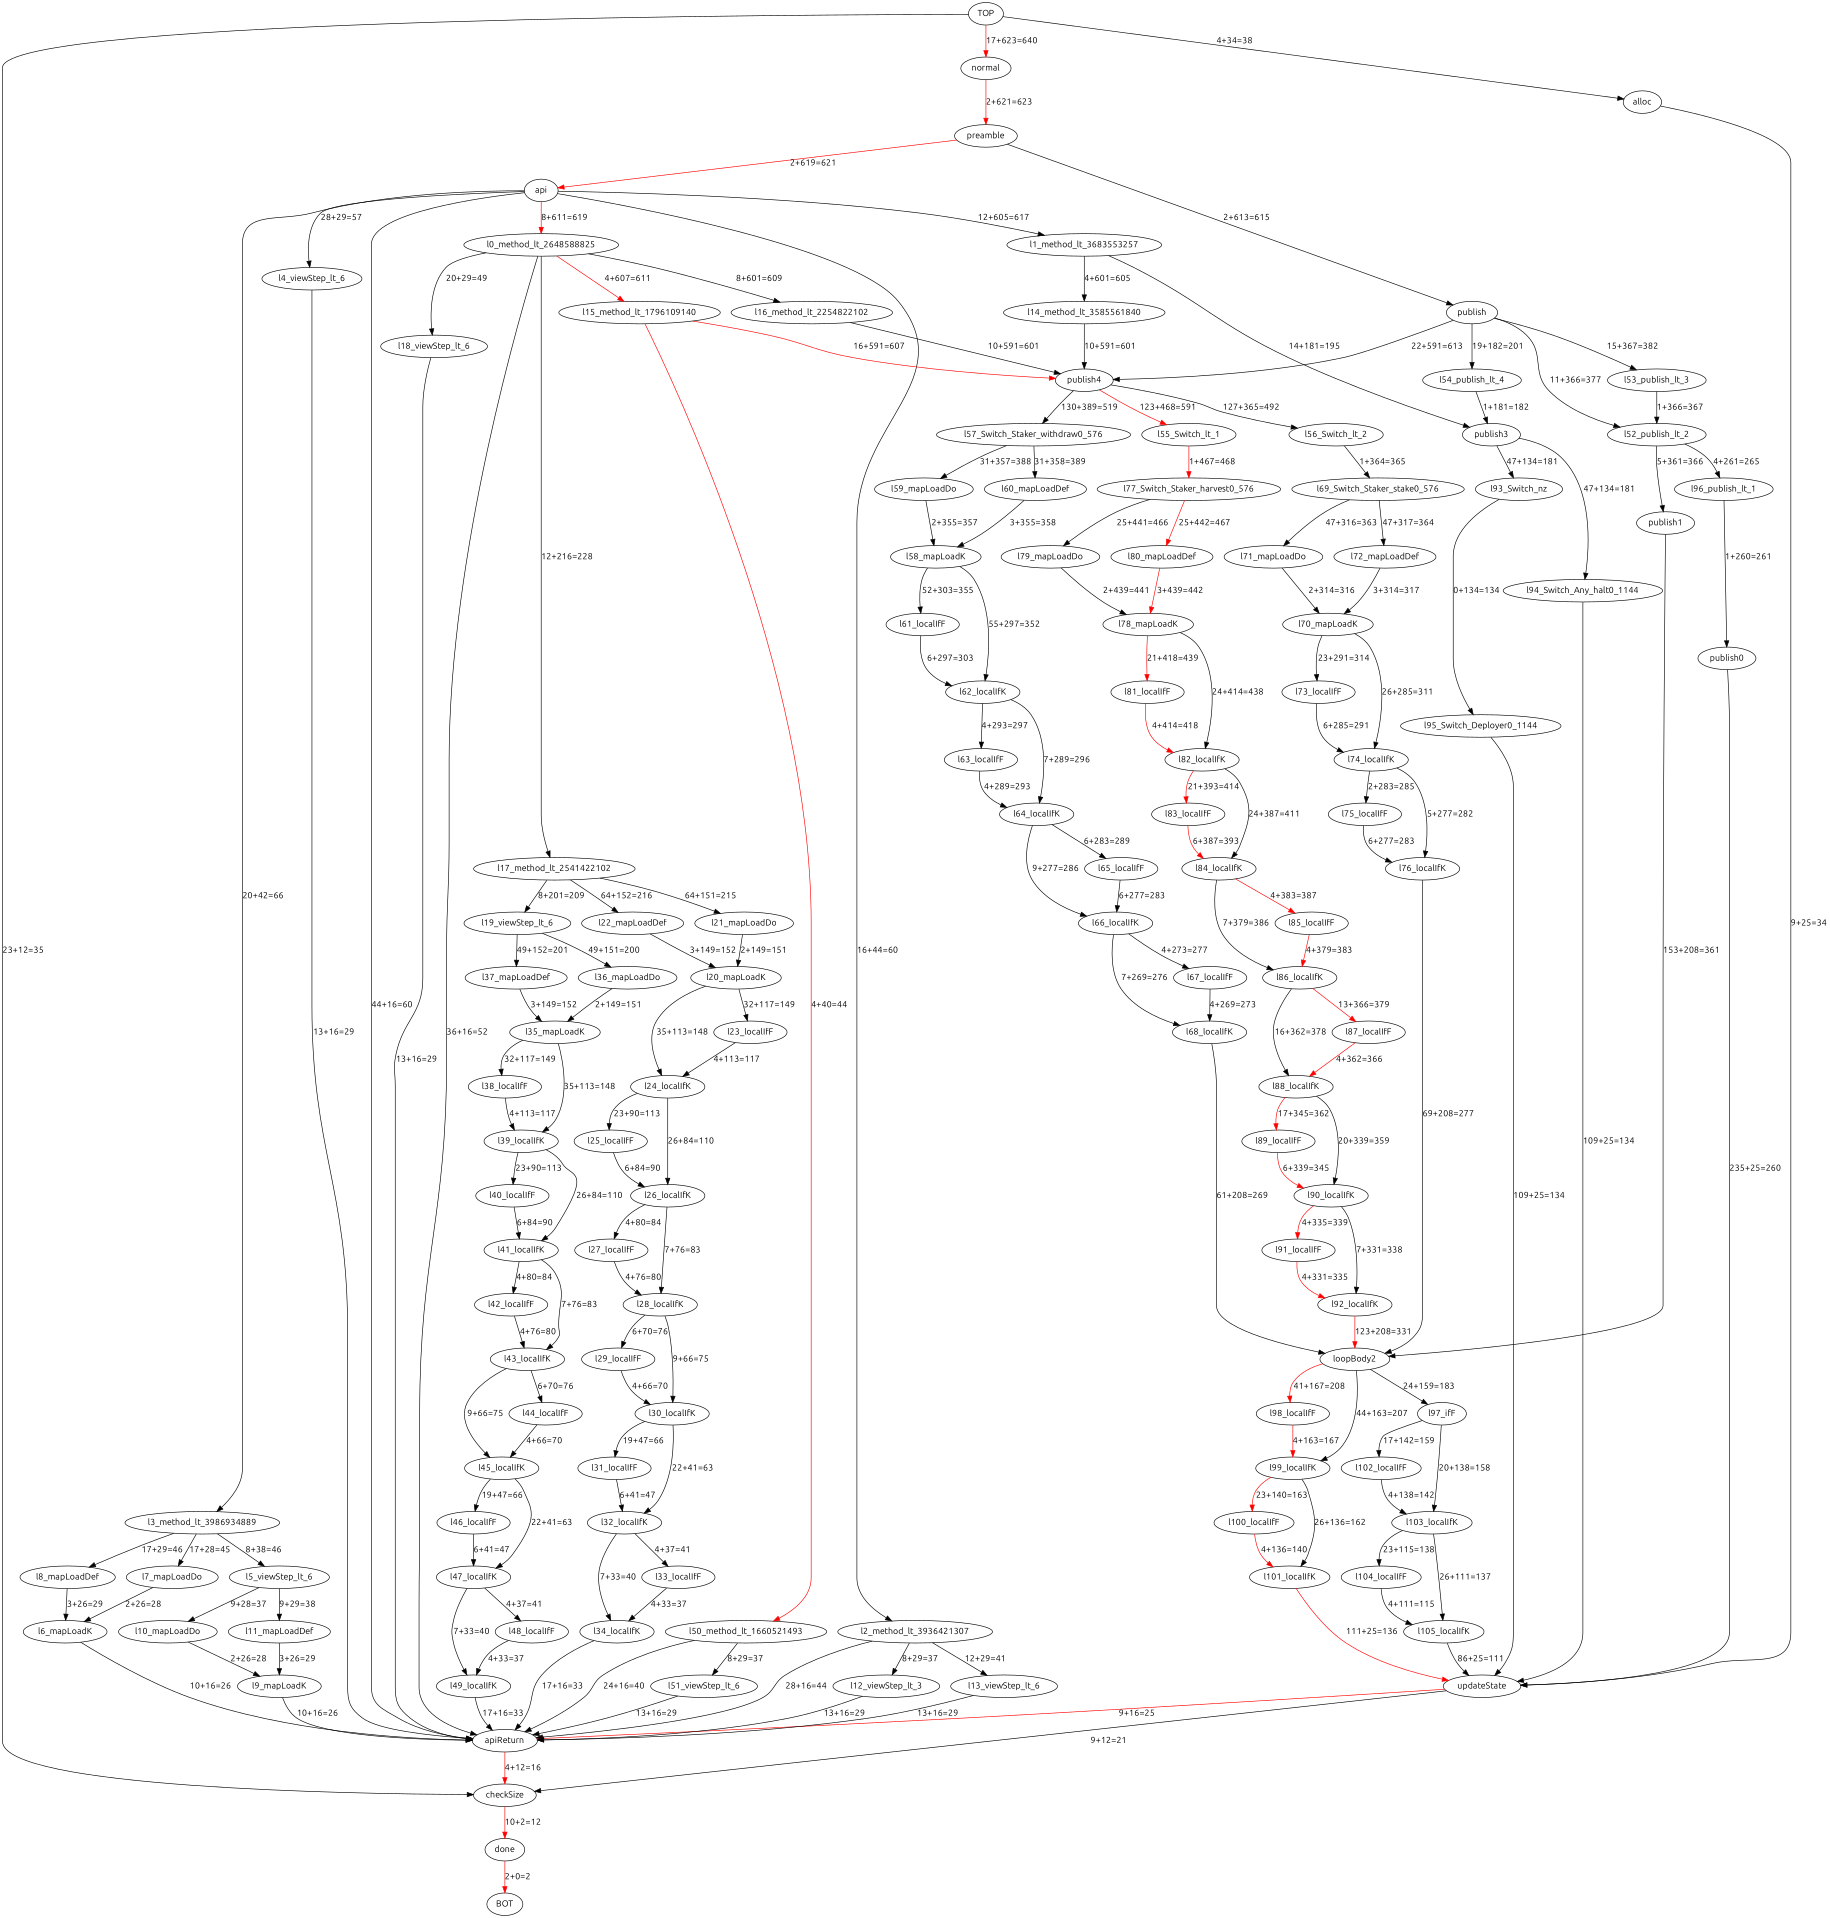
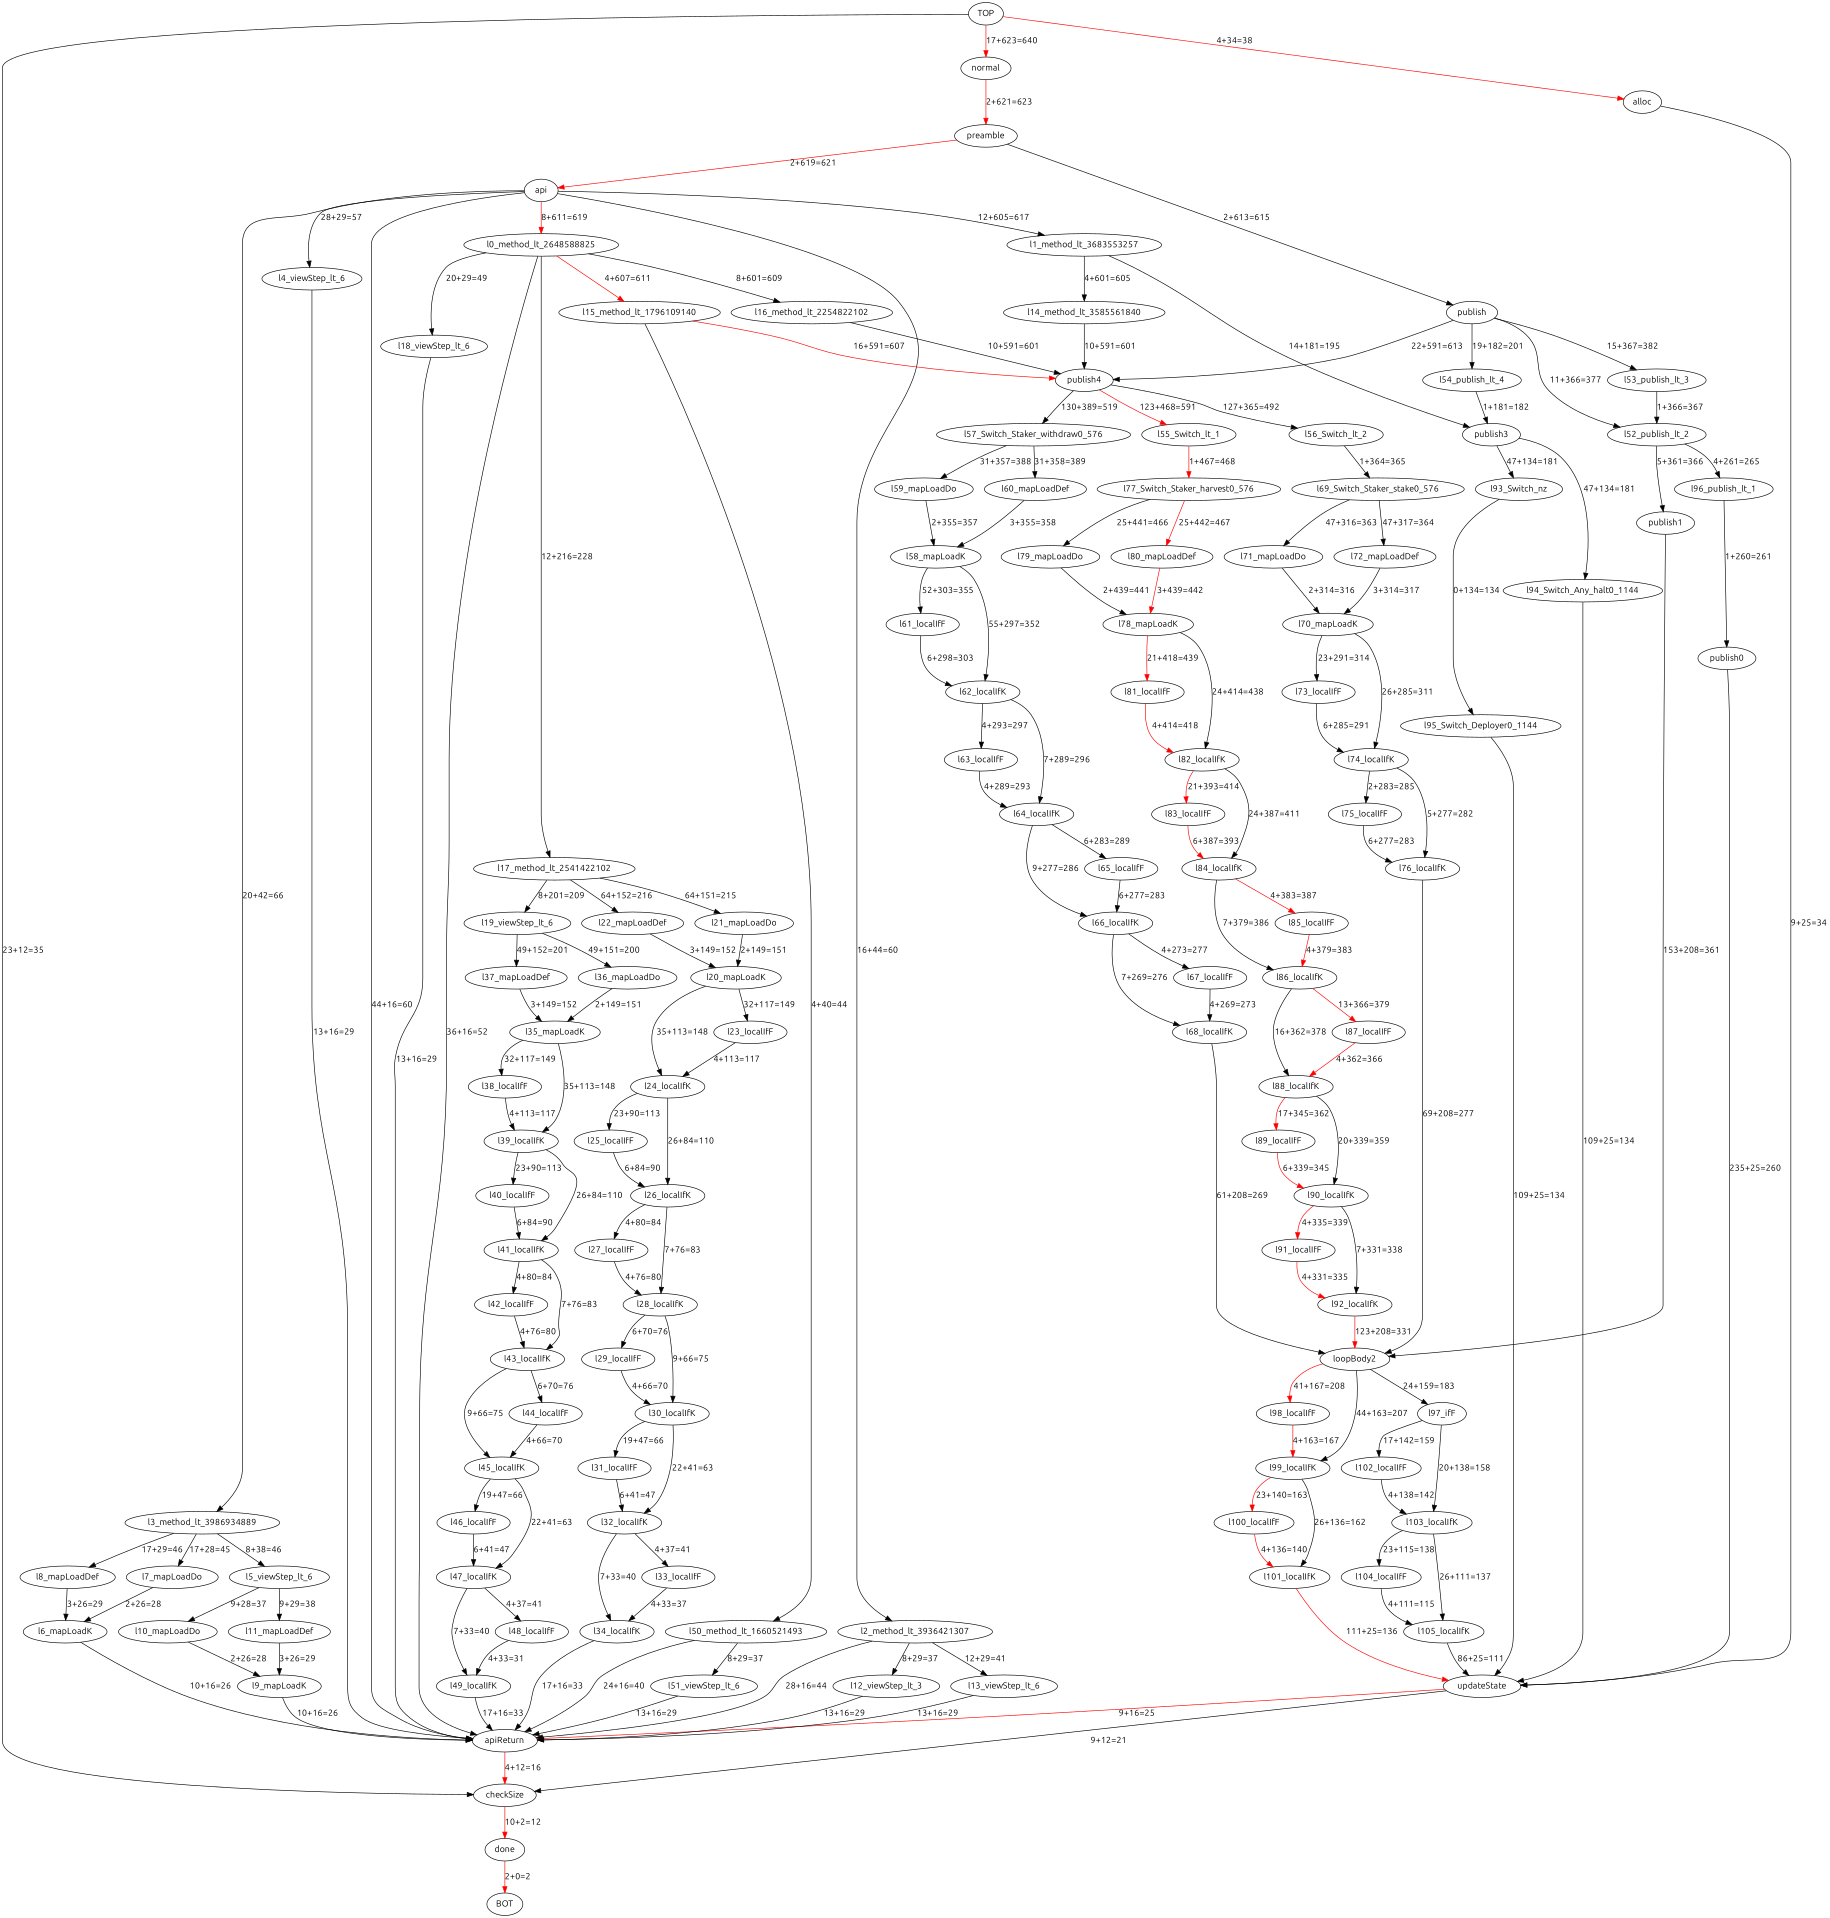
(1310, 57) -> (1310, 57)
(951, 658) -> (951, 658)
(811, 964) -> (811, 964)
(506, 1659) -> (506, 1659)
